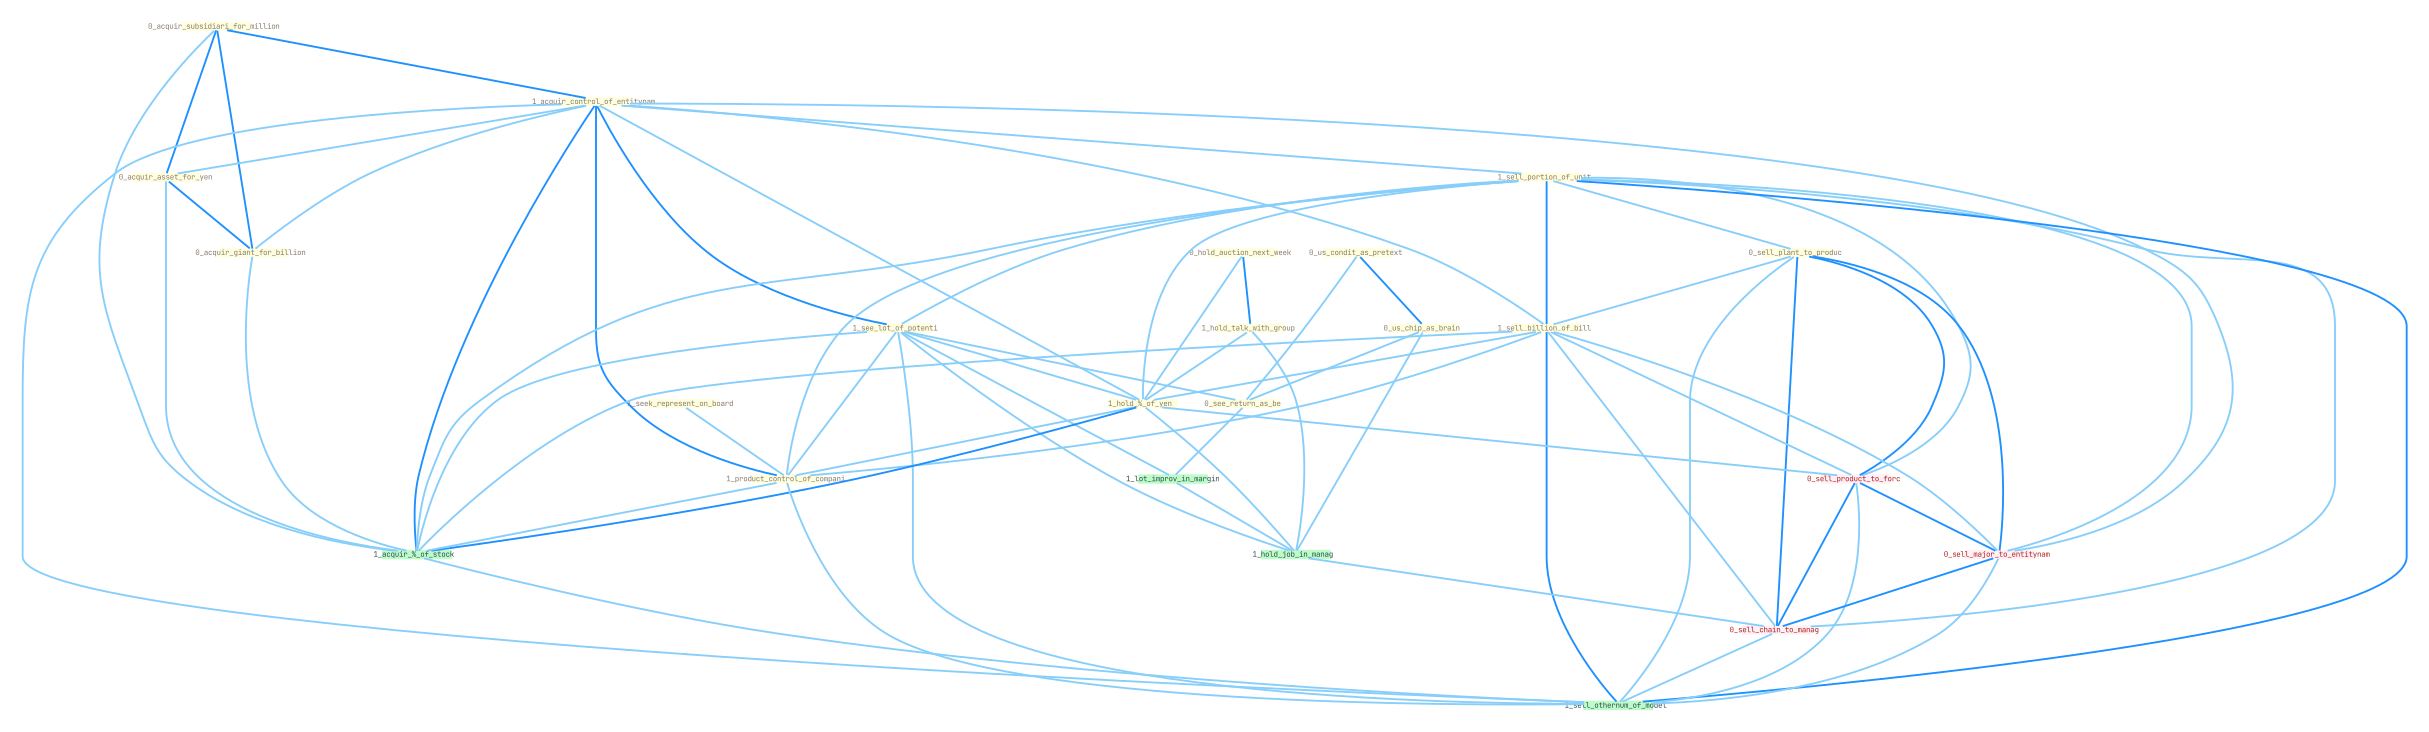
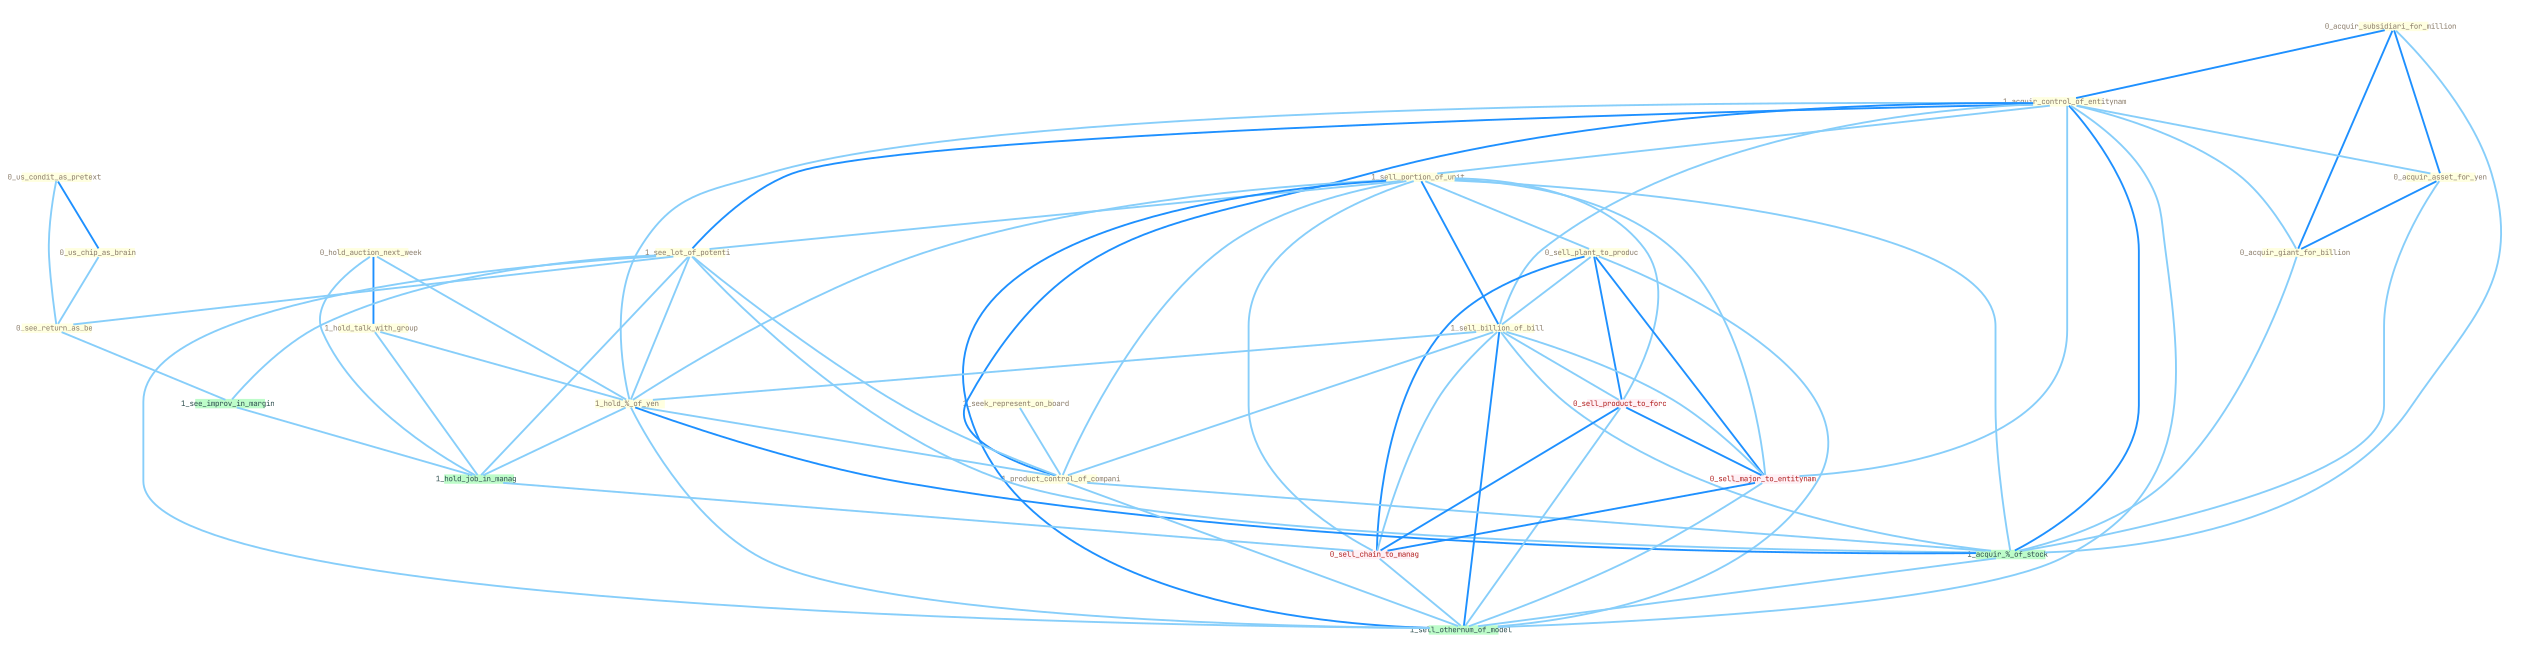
(1500, 441) -> (970, 604)
(1360, 442) -> (354, 381)
(1173, 479) -> (230, 404)
